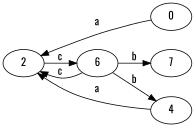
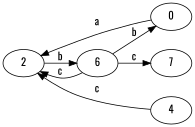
(61, 57) -> (61, 57)
(134, 57) -> (134, 57)
(131, 85) -> (131, 42)
(97, 89) -> (97, 89)
